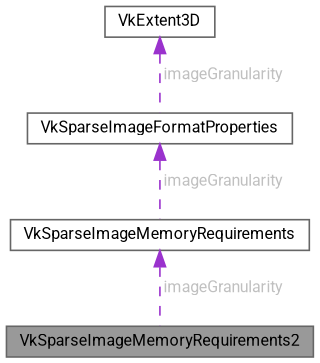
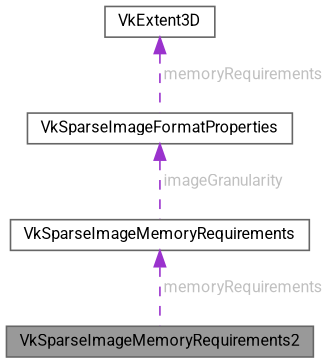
(221, 75) -> (241, 75)
(221, 288) -> (241, 288)
